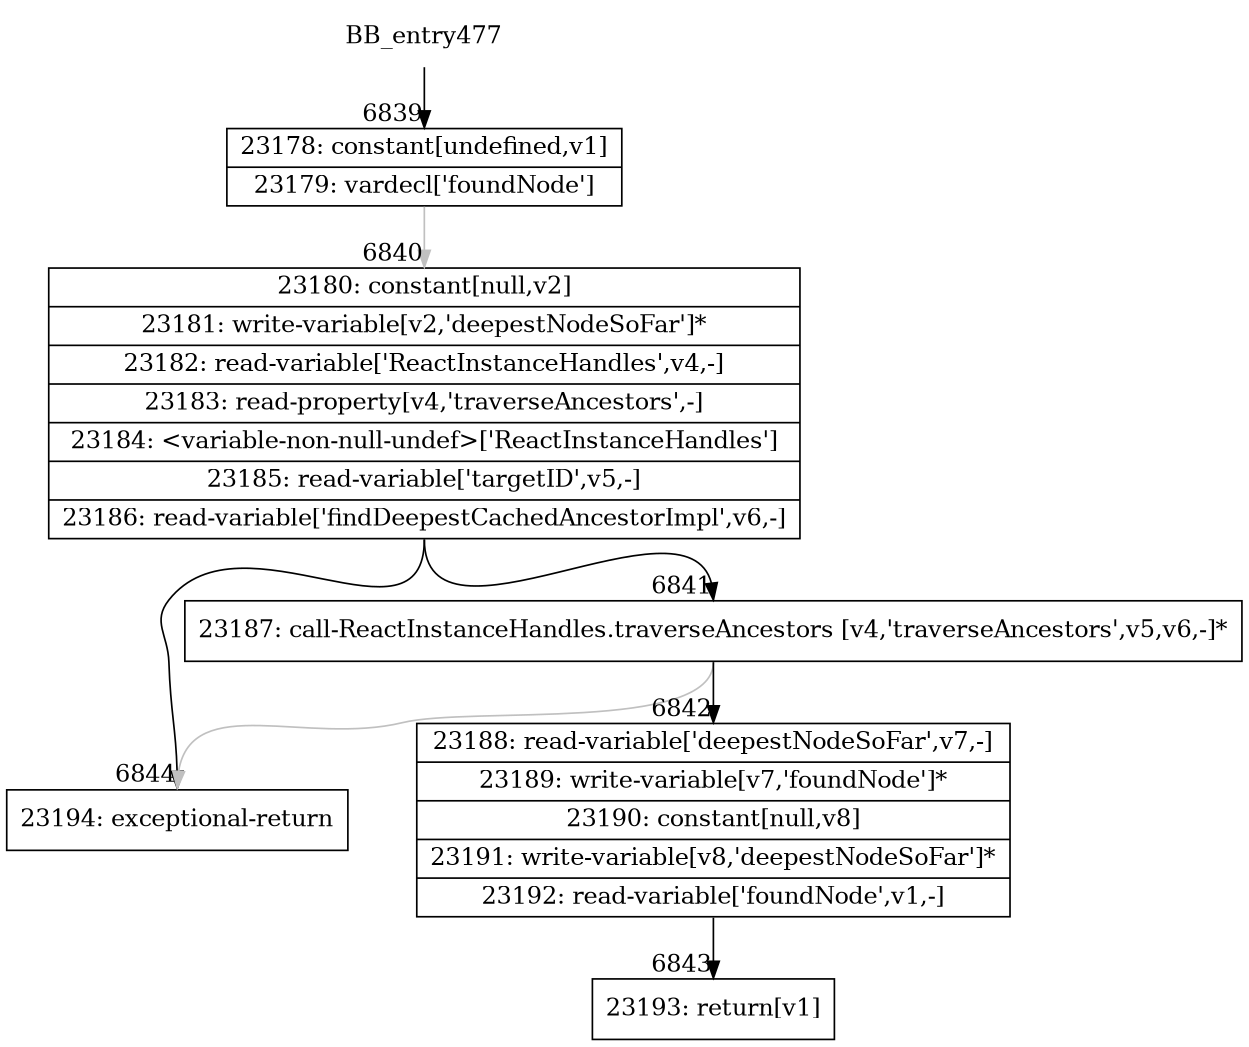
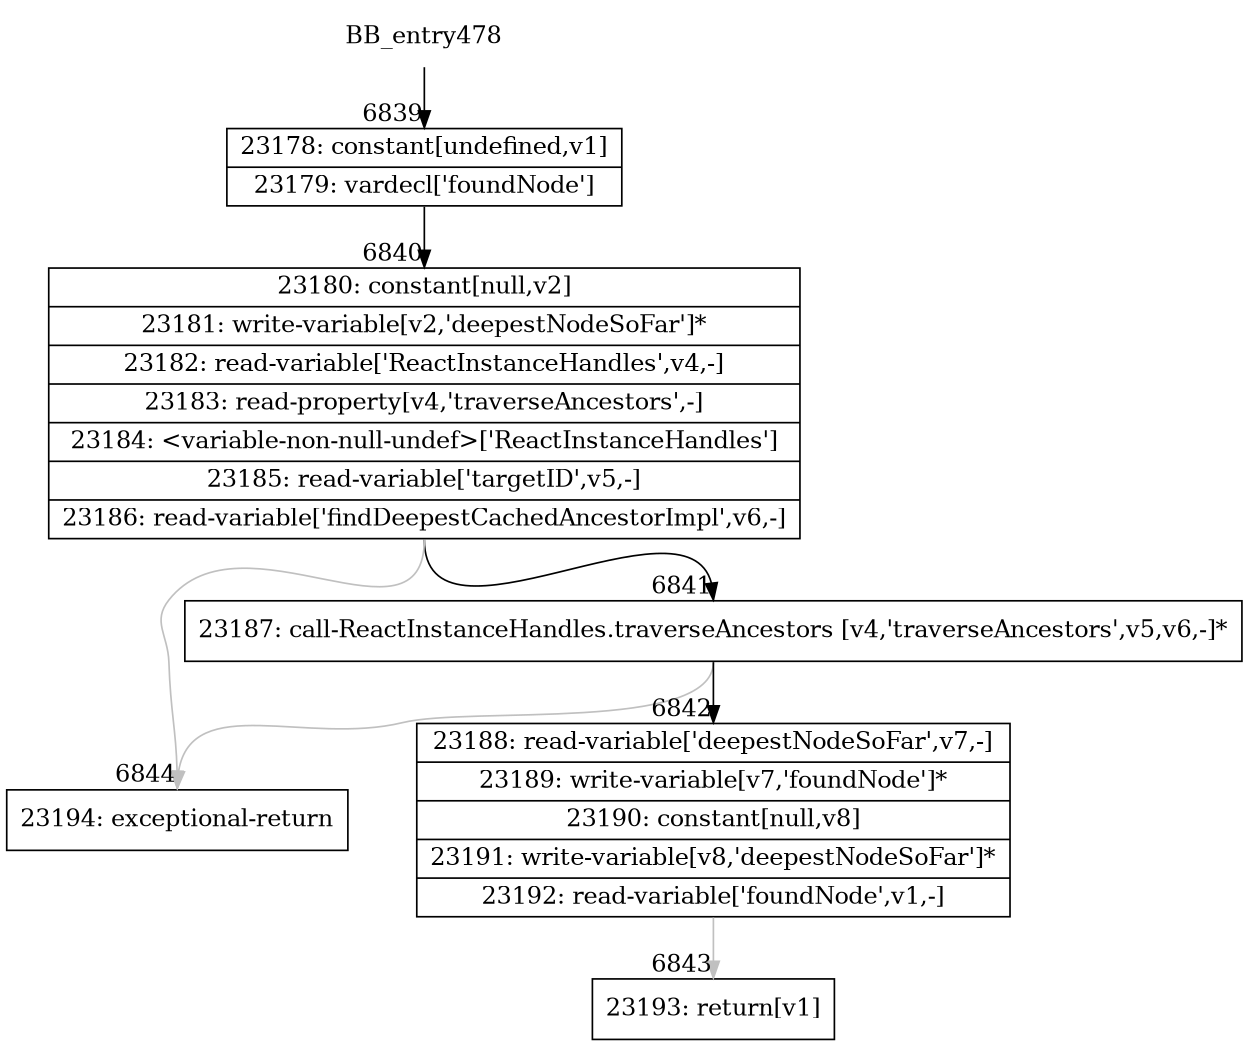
(424, 37) -> (424, 37)
(424, 228) -> (424, 228)
(221, 572) -> (221, 572)
(713, 939) -> (713, 939)
